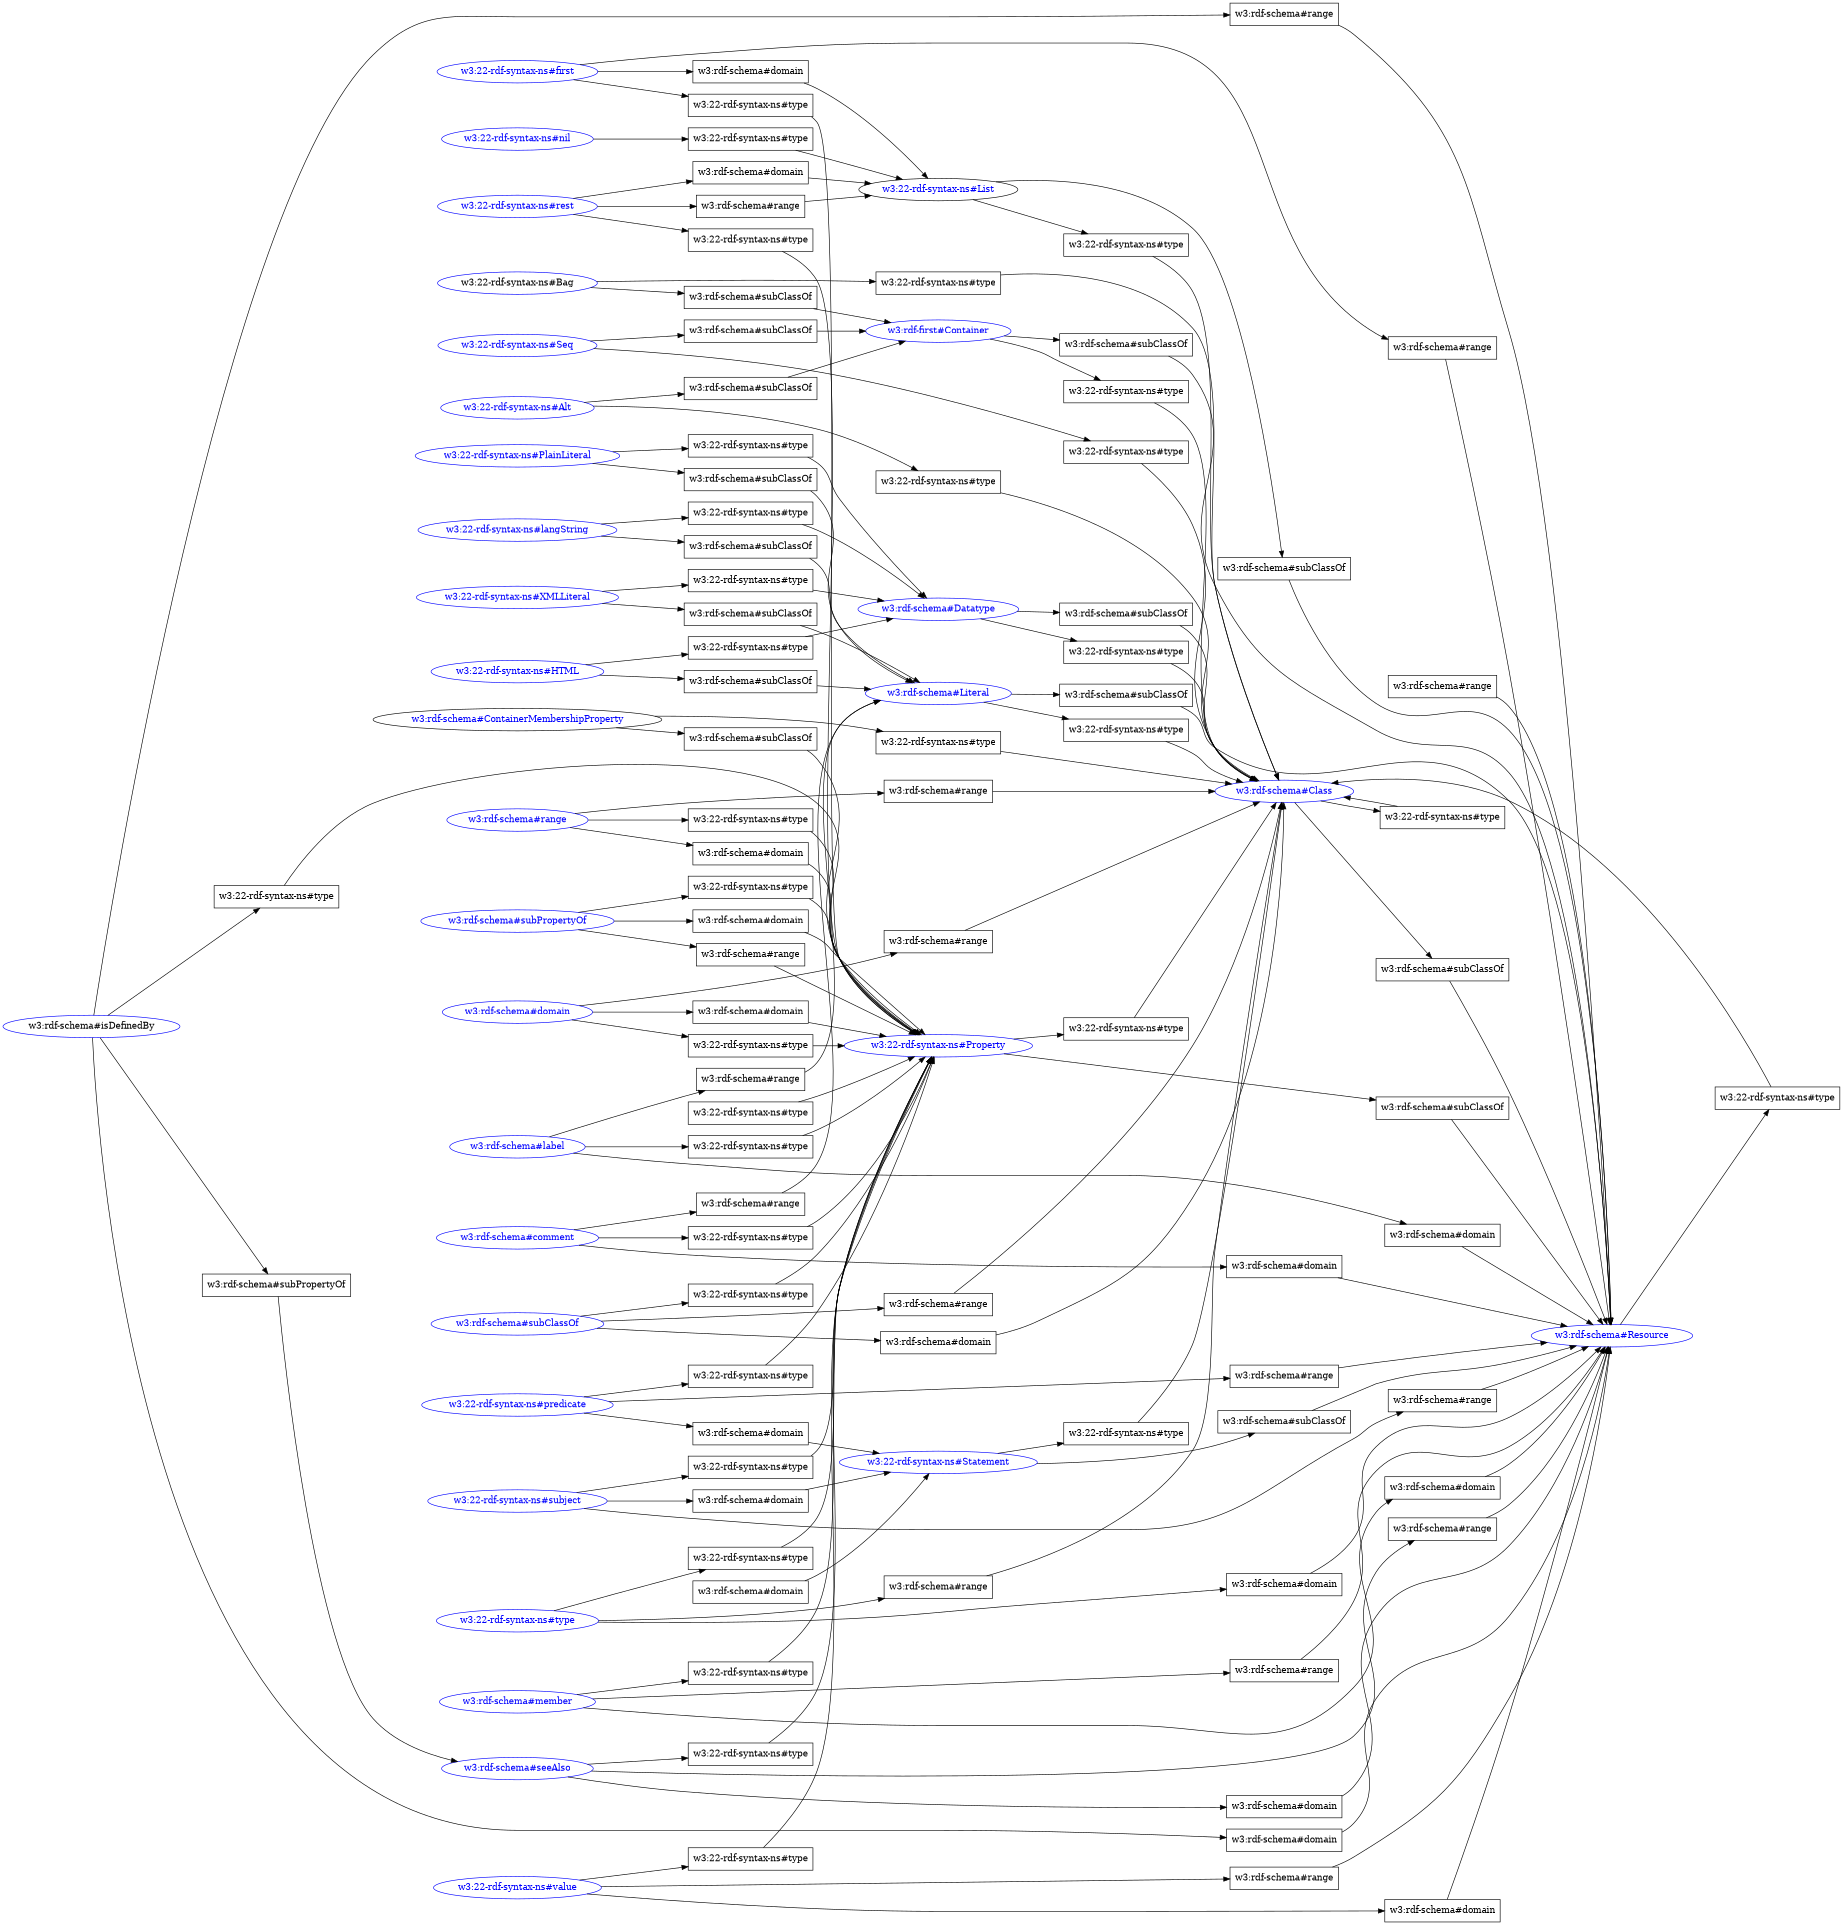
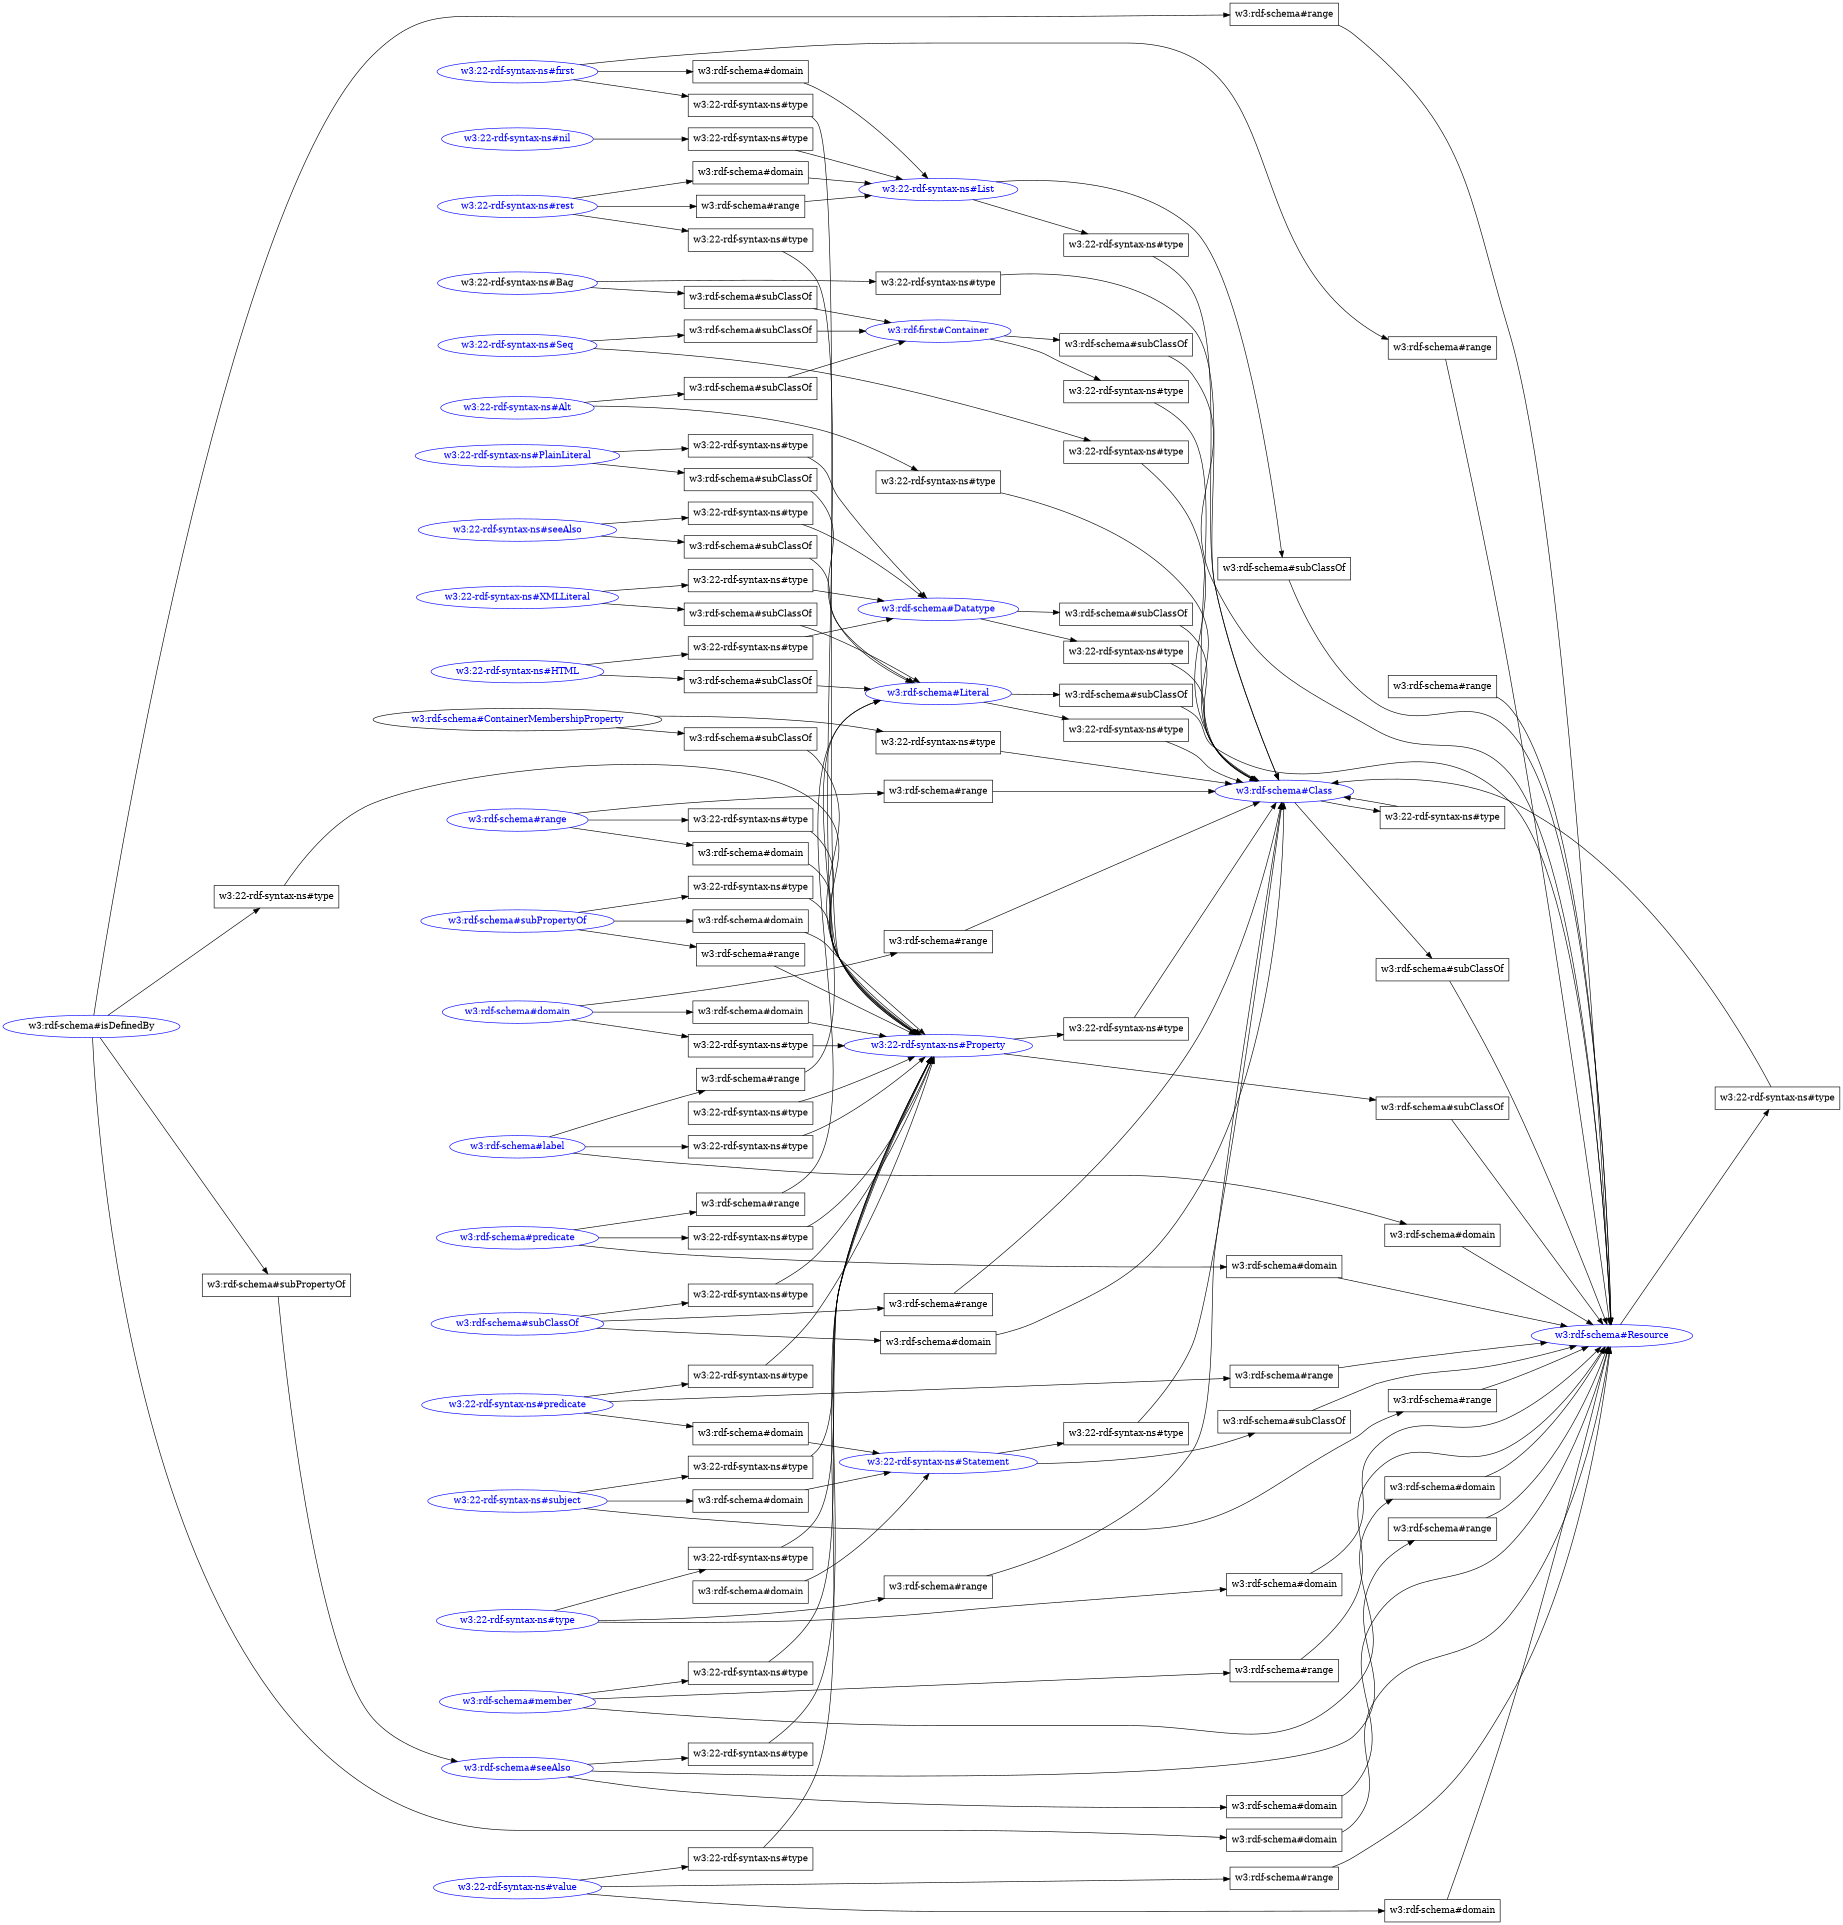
(938, 190) -> (938, 190)
(517, 530) -> (517, 530)
(517, 1238) -> (517, 1238)
